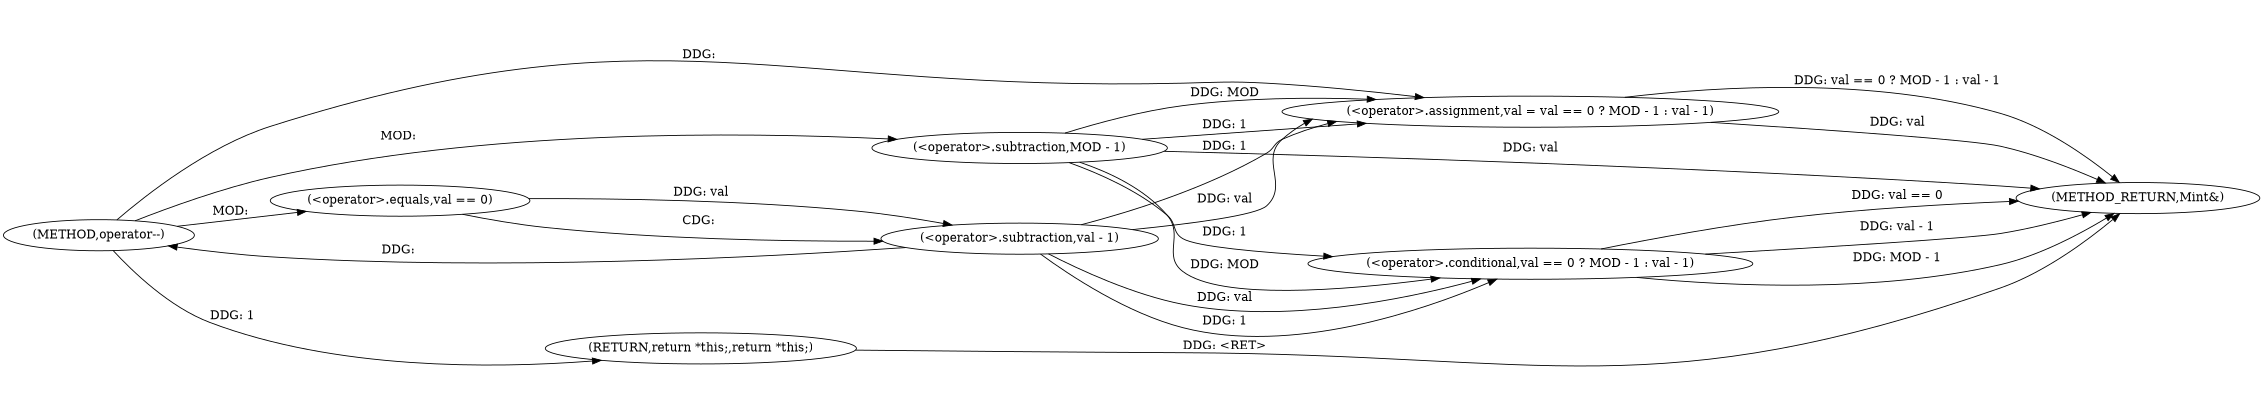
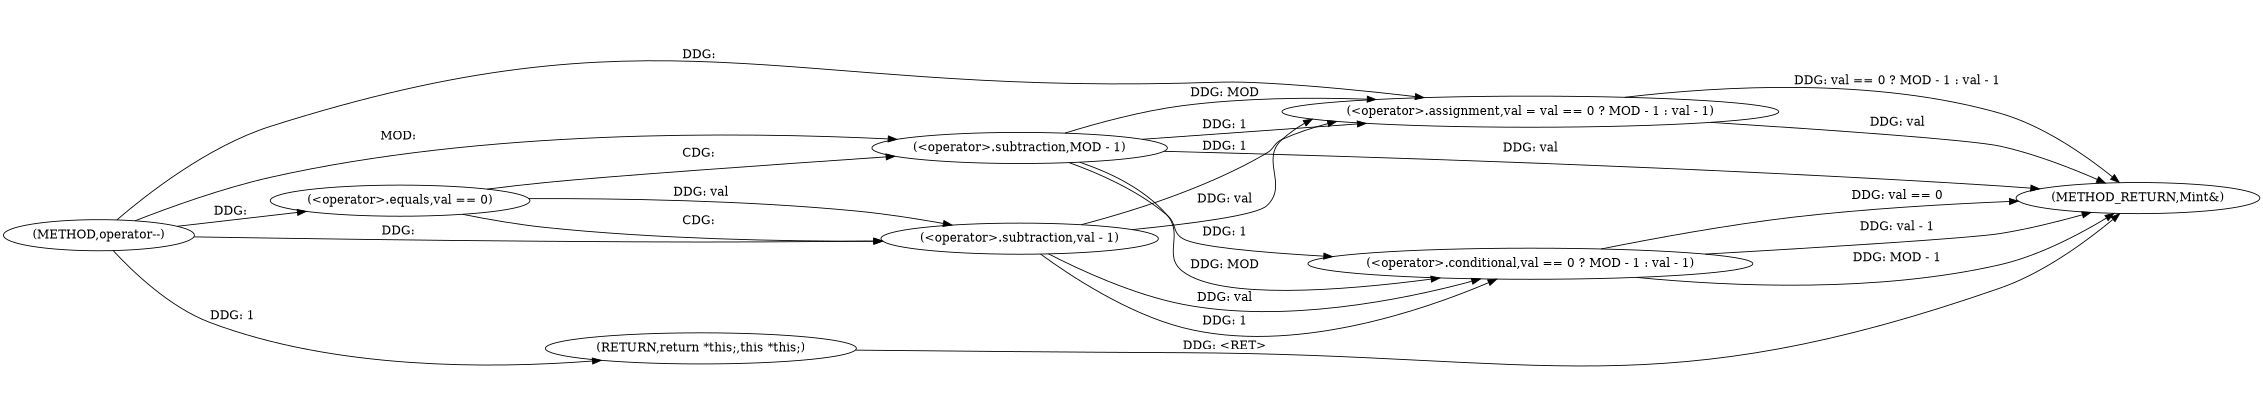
none -> (686, 171)
(232, 211) -> (232, 211)
(541, 263) -> (534, 241)
(701, 348) -> (701, 348)
